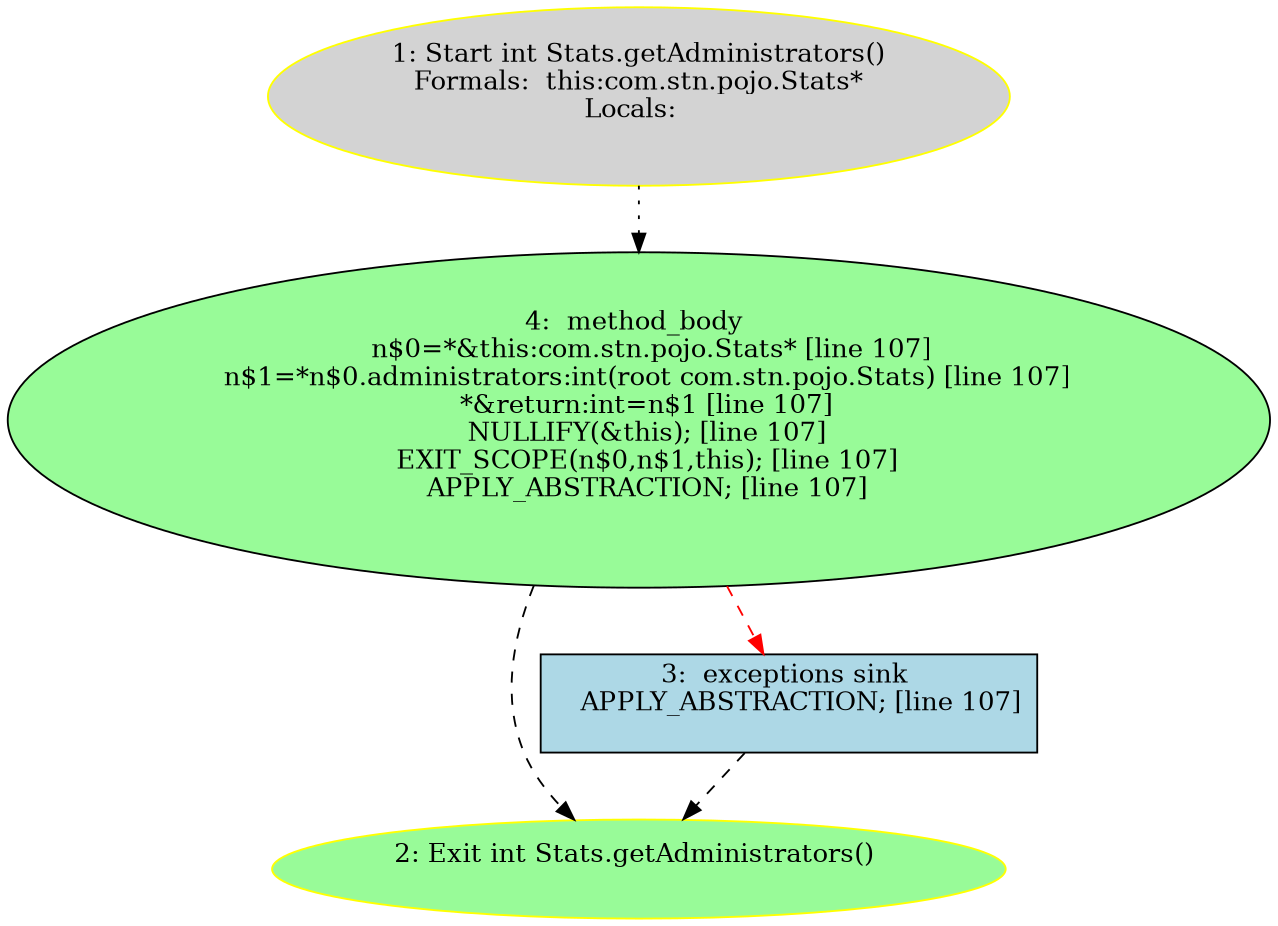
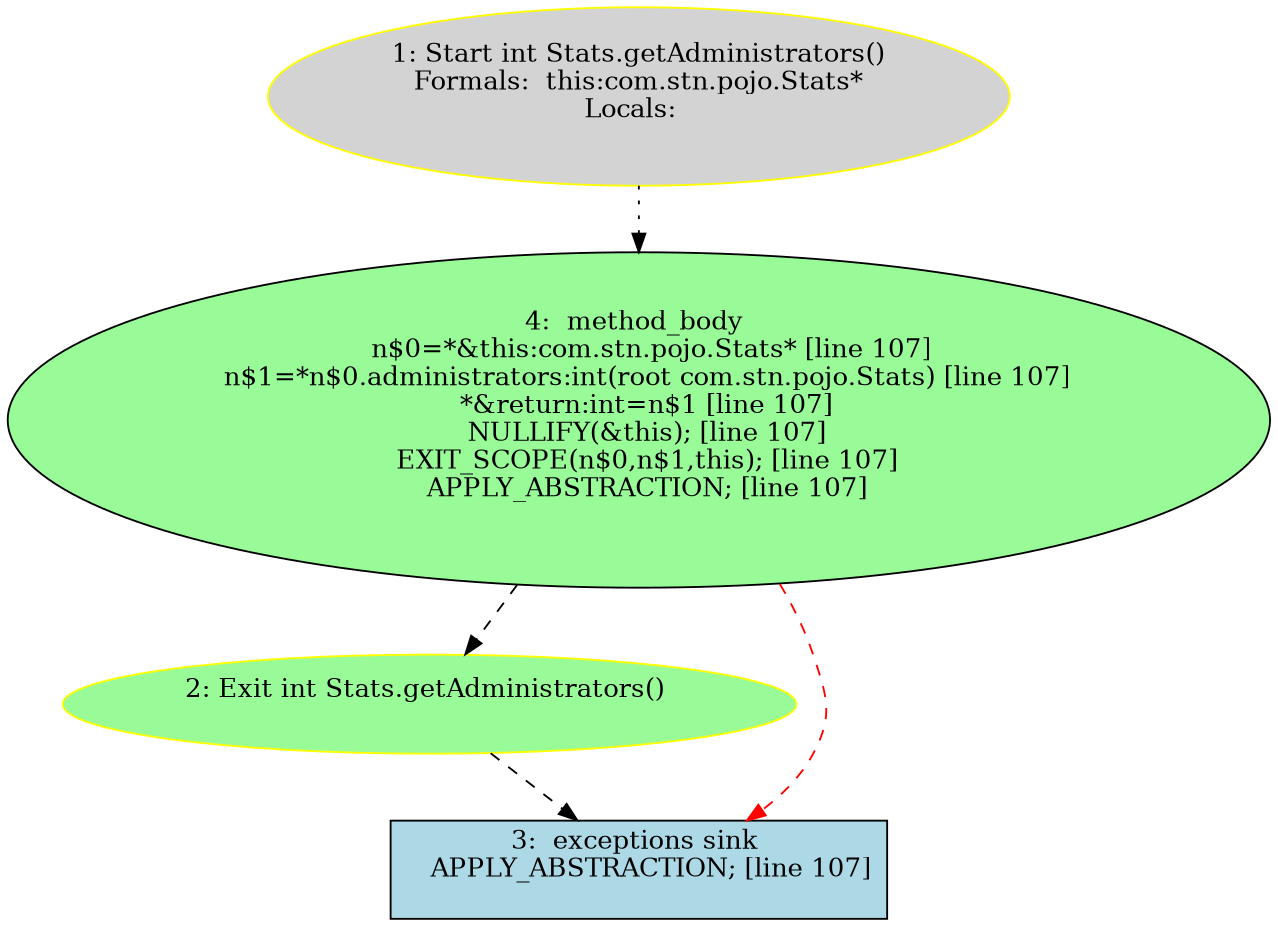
(720, 779) -> (526, 781)
